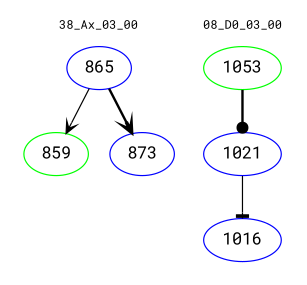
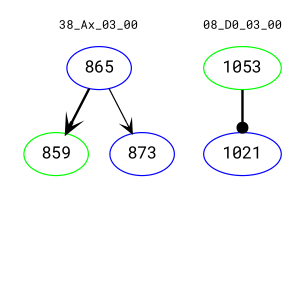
(80, 106) -> (80, 106)
(118, 106) -> (118, 106)
(242, 240) -> none
